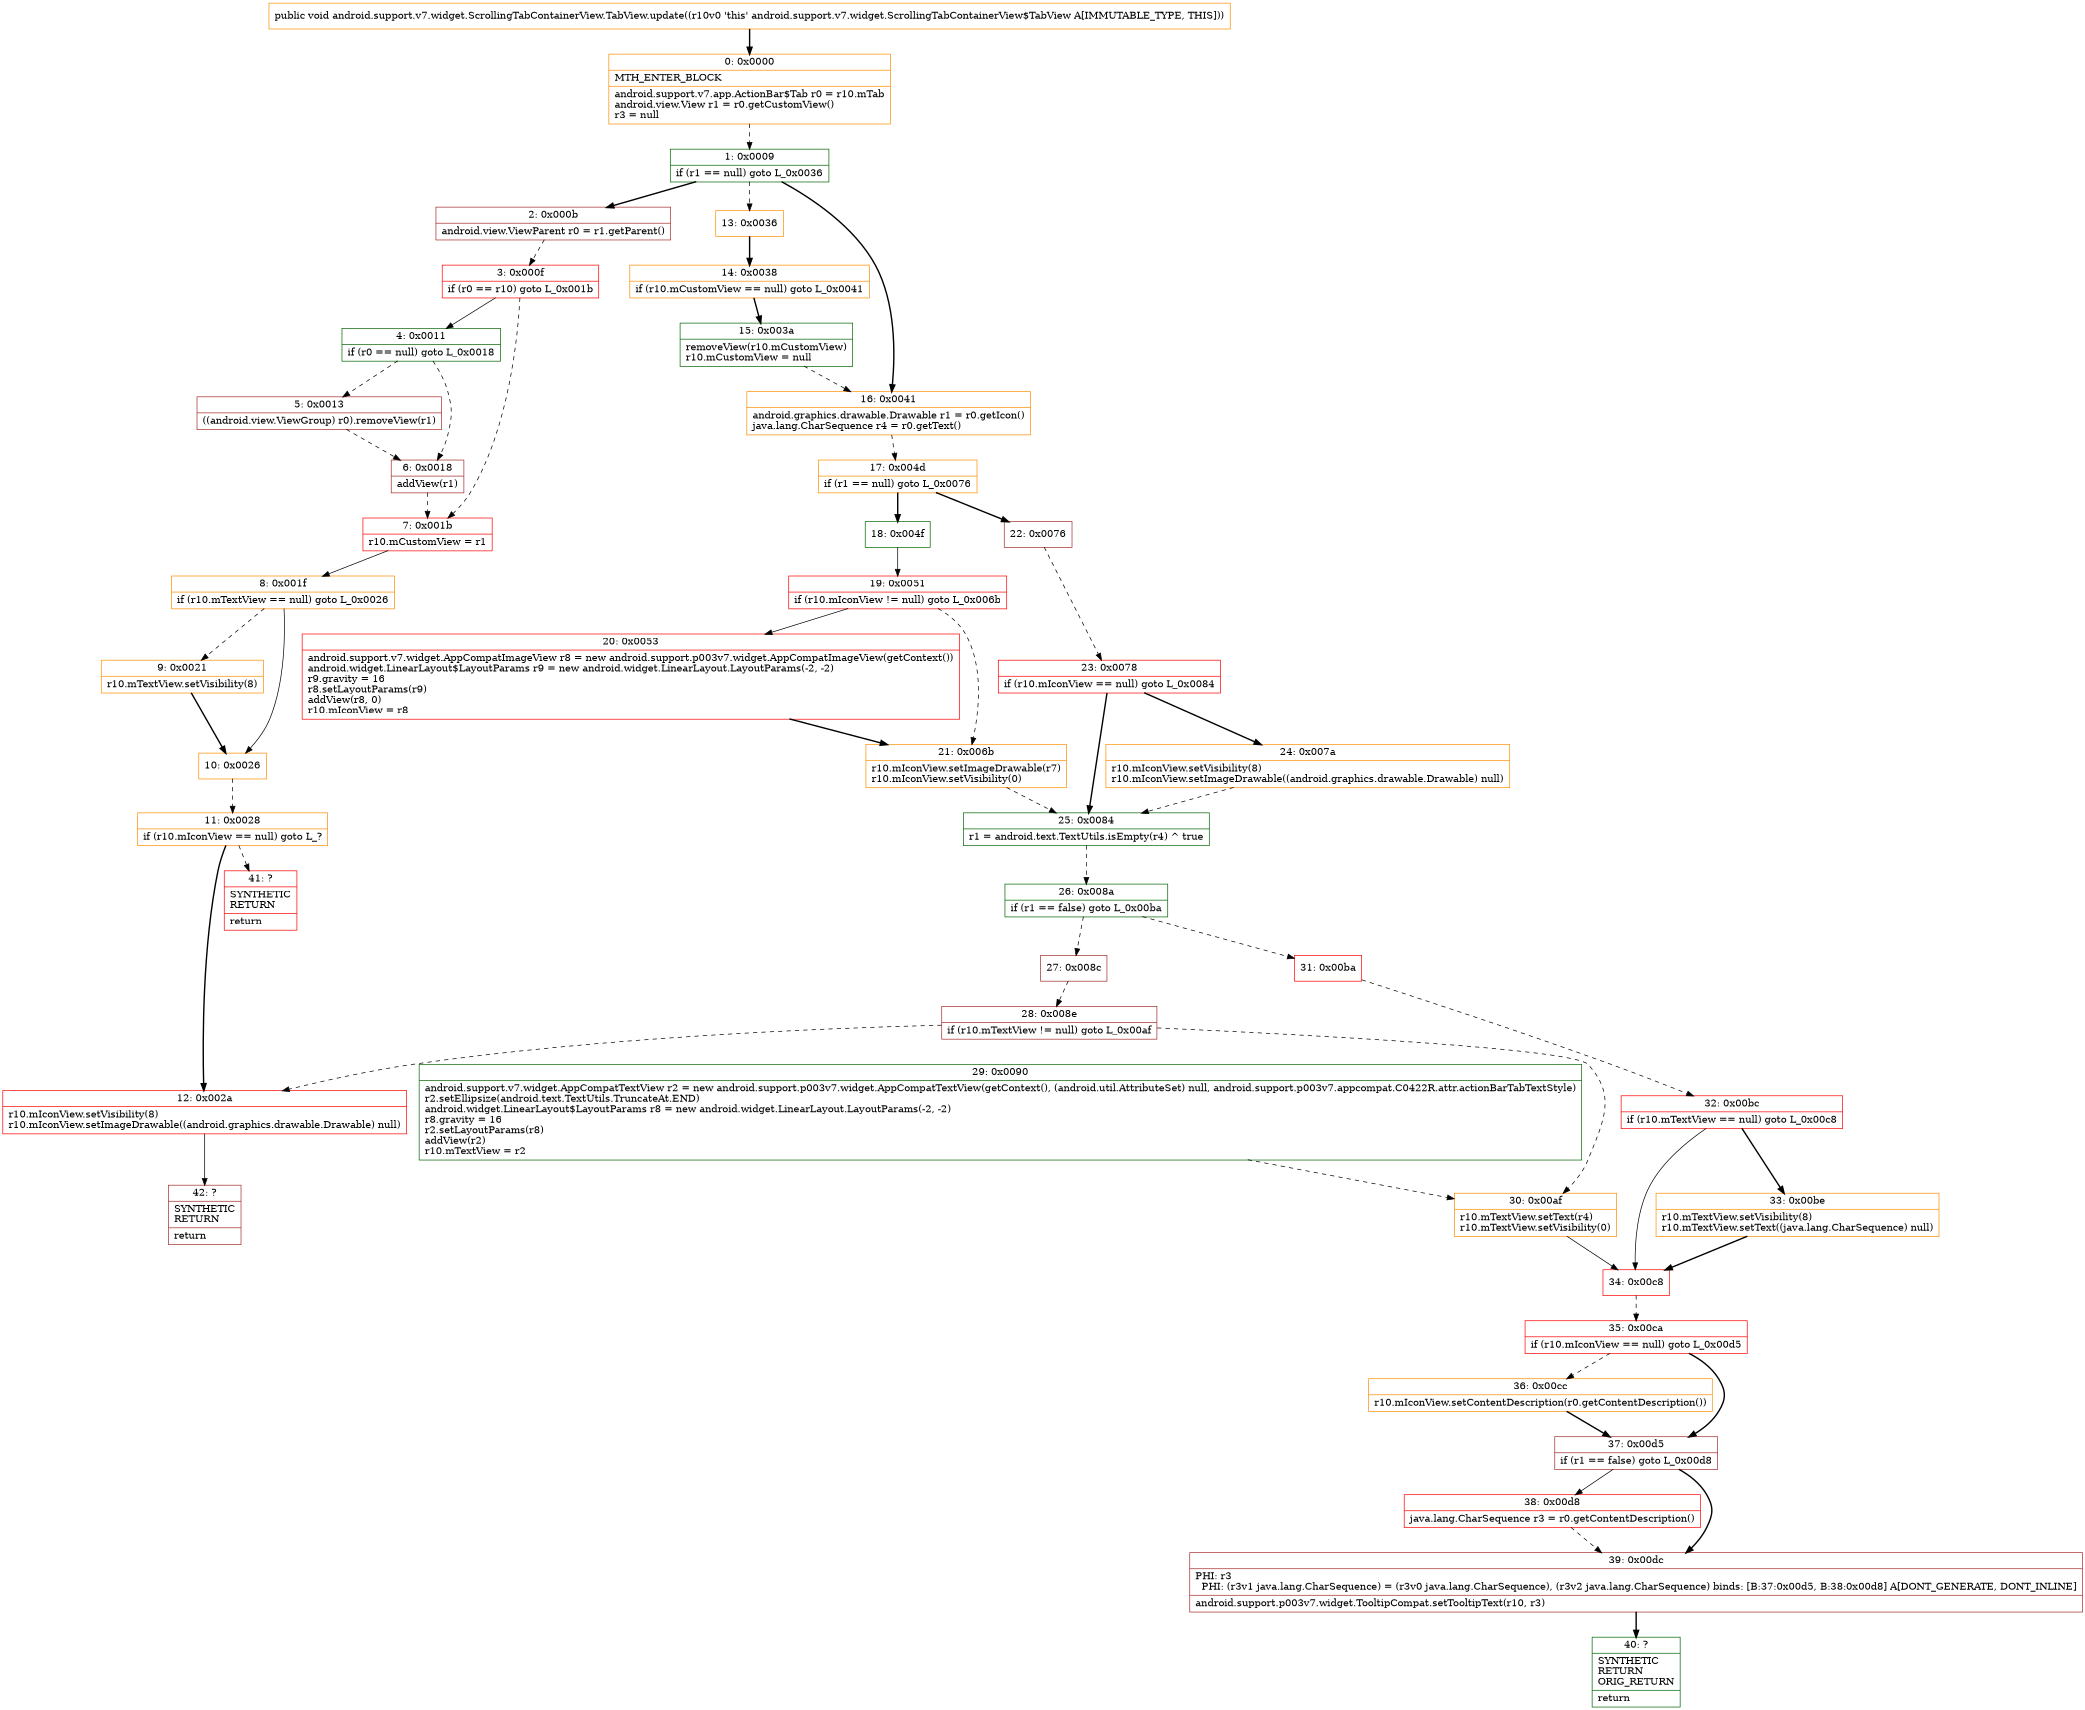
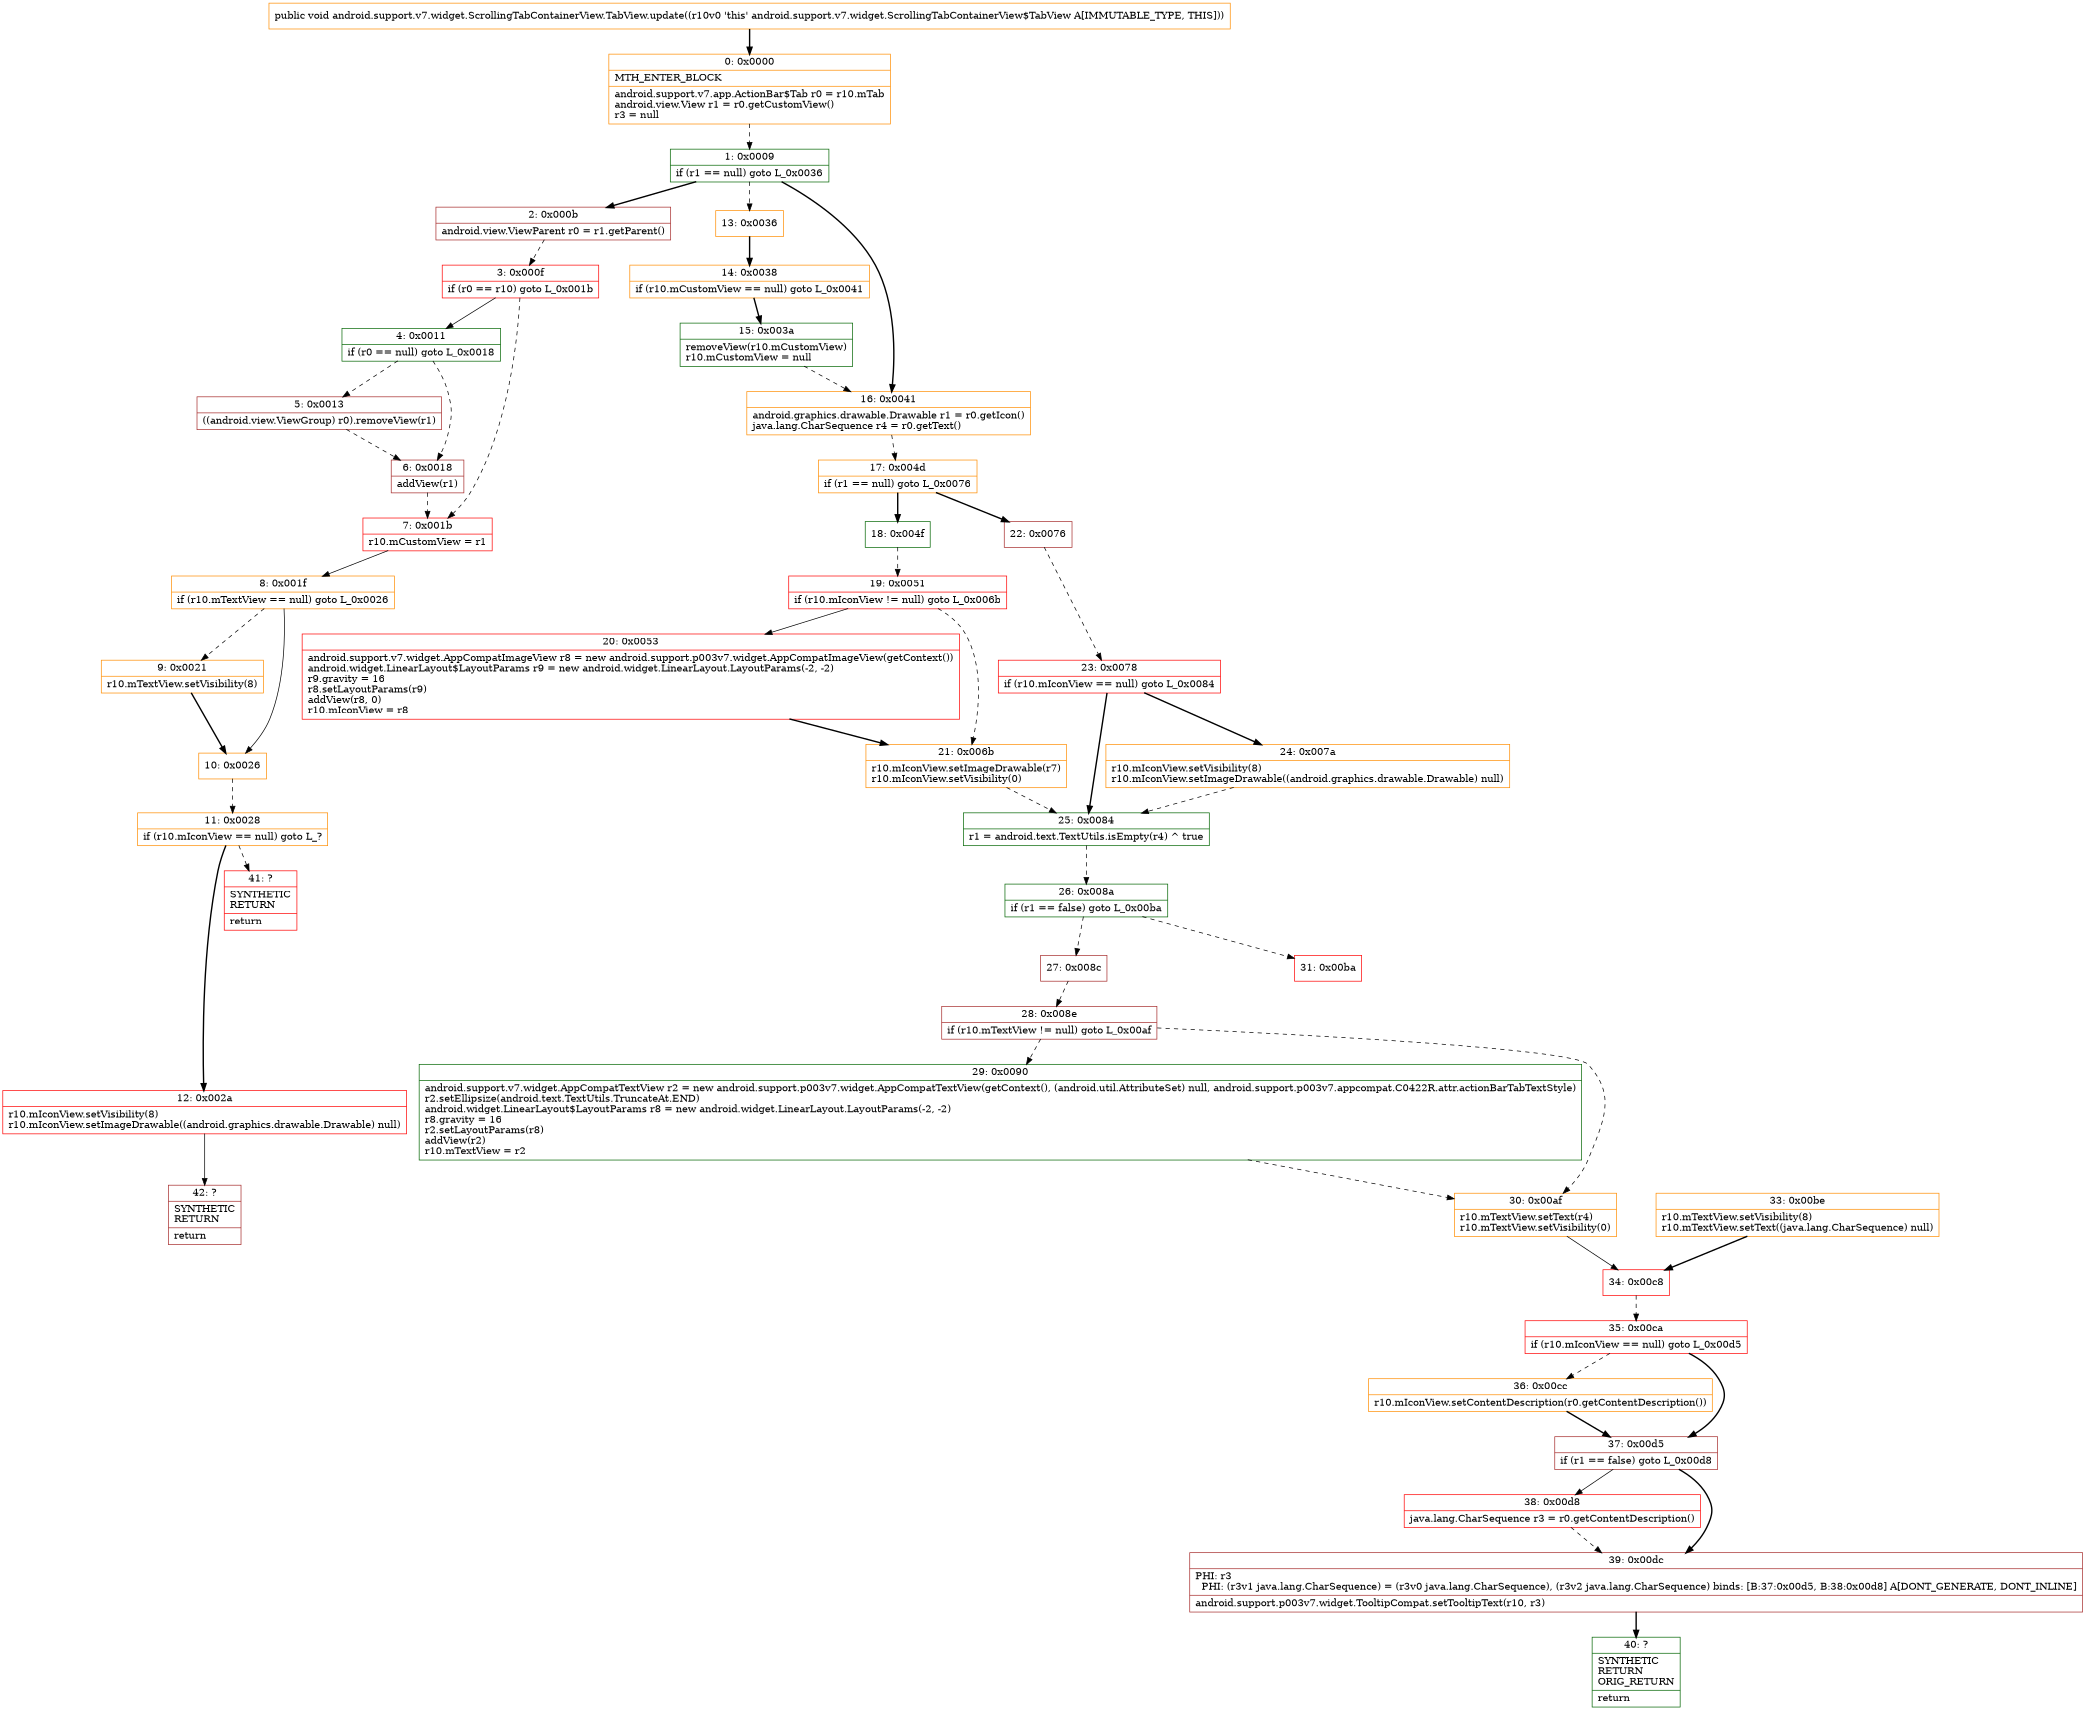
(898, 558) -> (898, 558)
(614, 1042) -> (1035, 1049)
(1732, 1112) -> none
